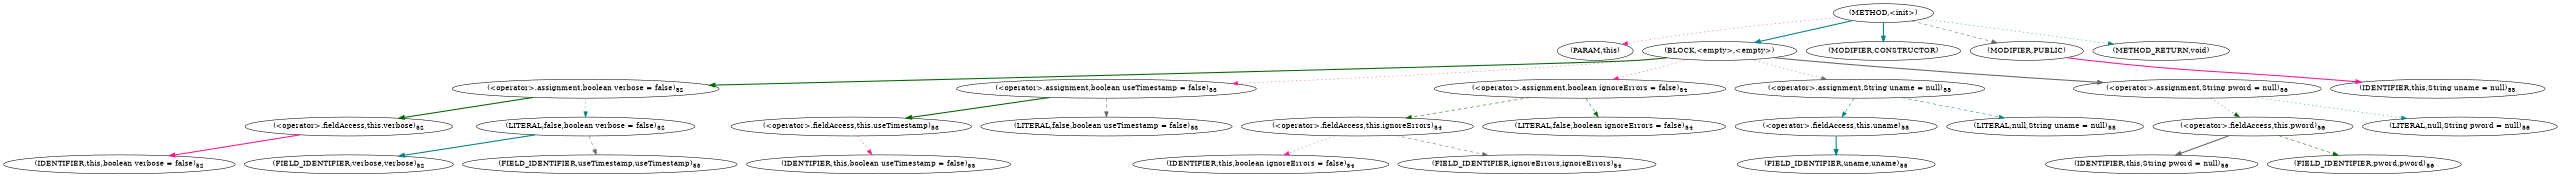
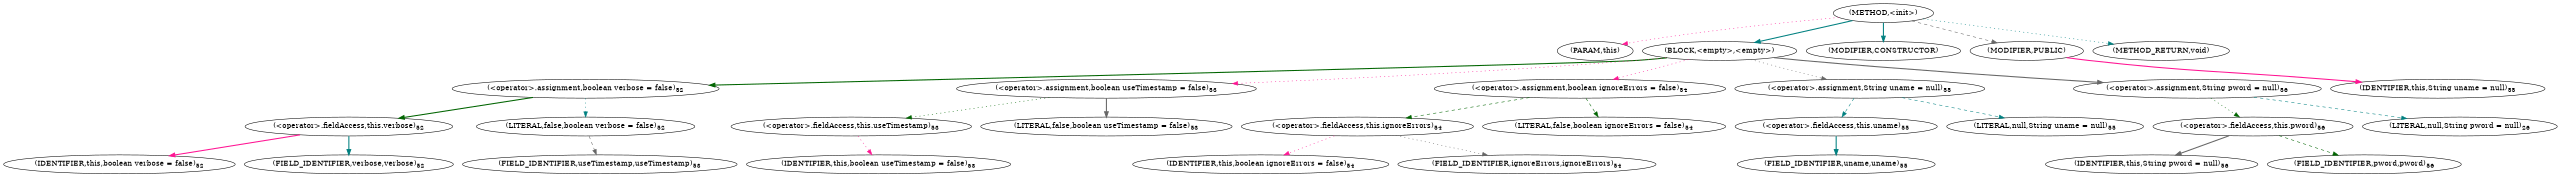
(1106, 105) -> (1106, 105)
(980, 107) -> (980, 107)
(2328, 107) -> (2328, 107)
(2526, 126) -> (2526, 126)
(470, 145) -> (349, 143)
(1439, 145) -> (1439, 145)
